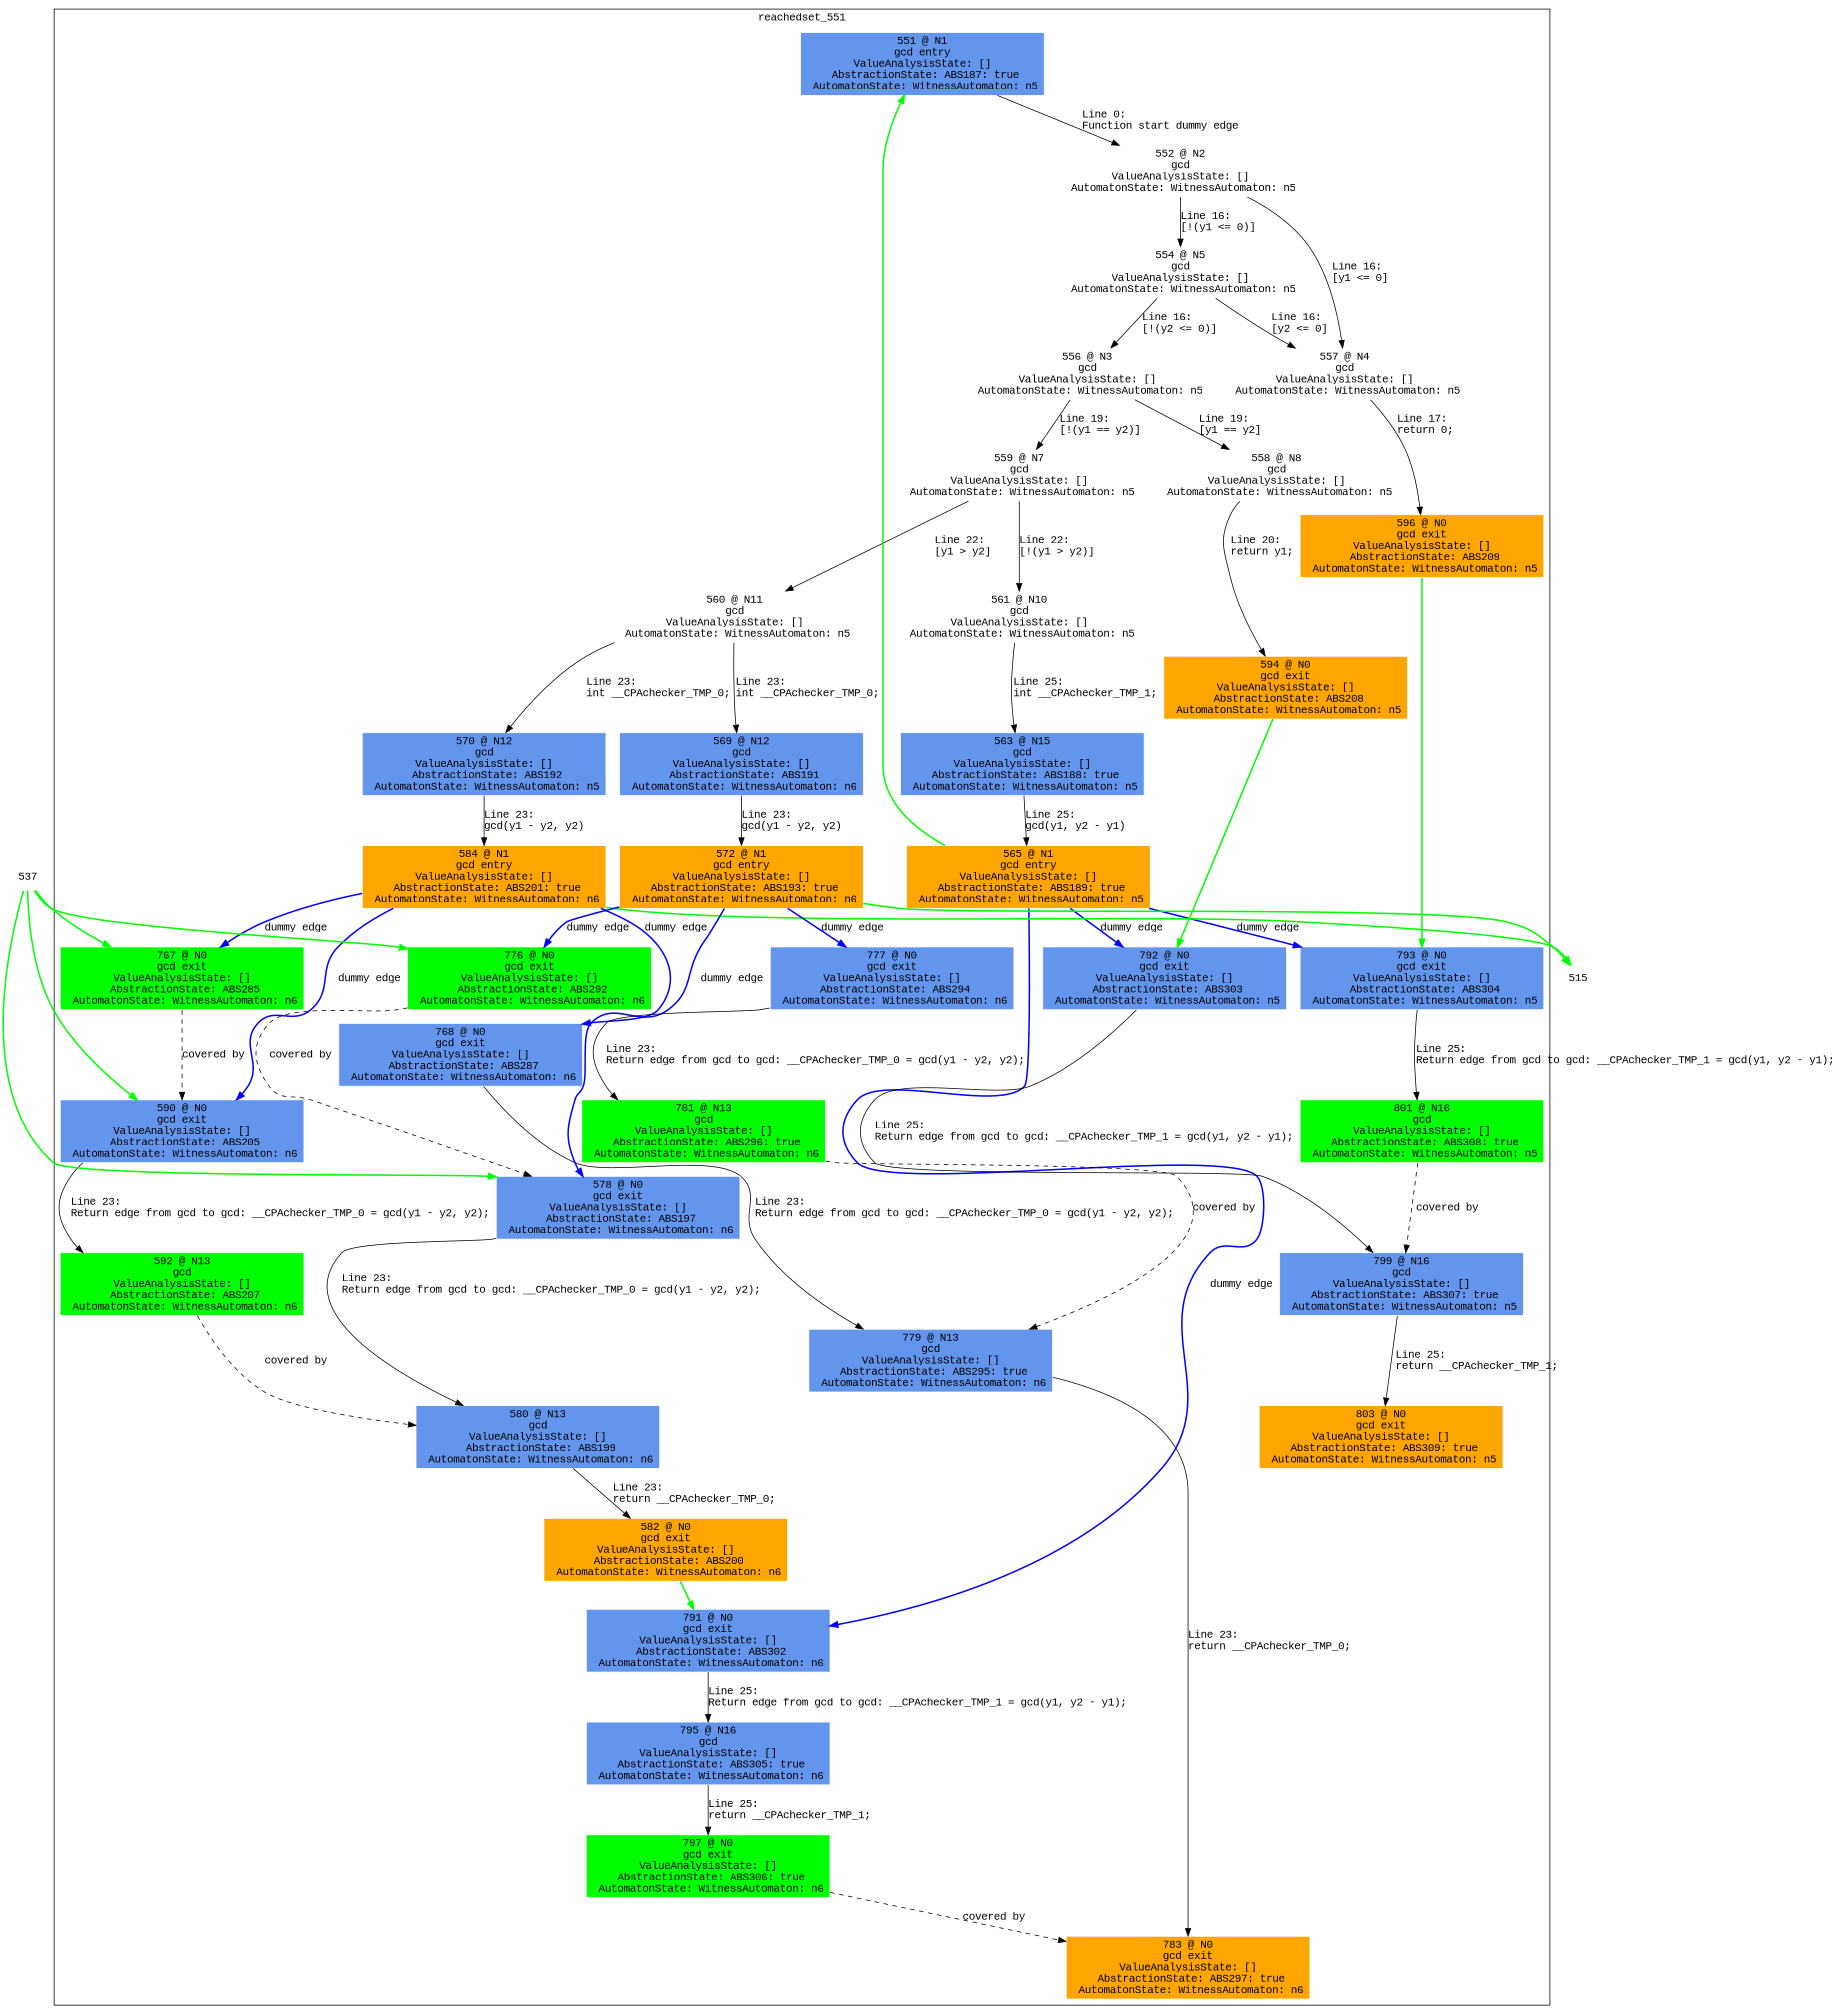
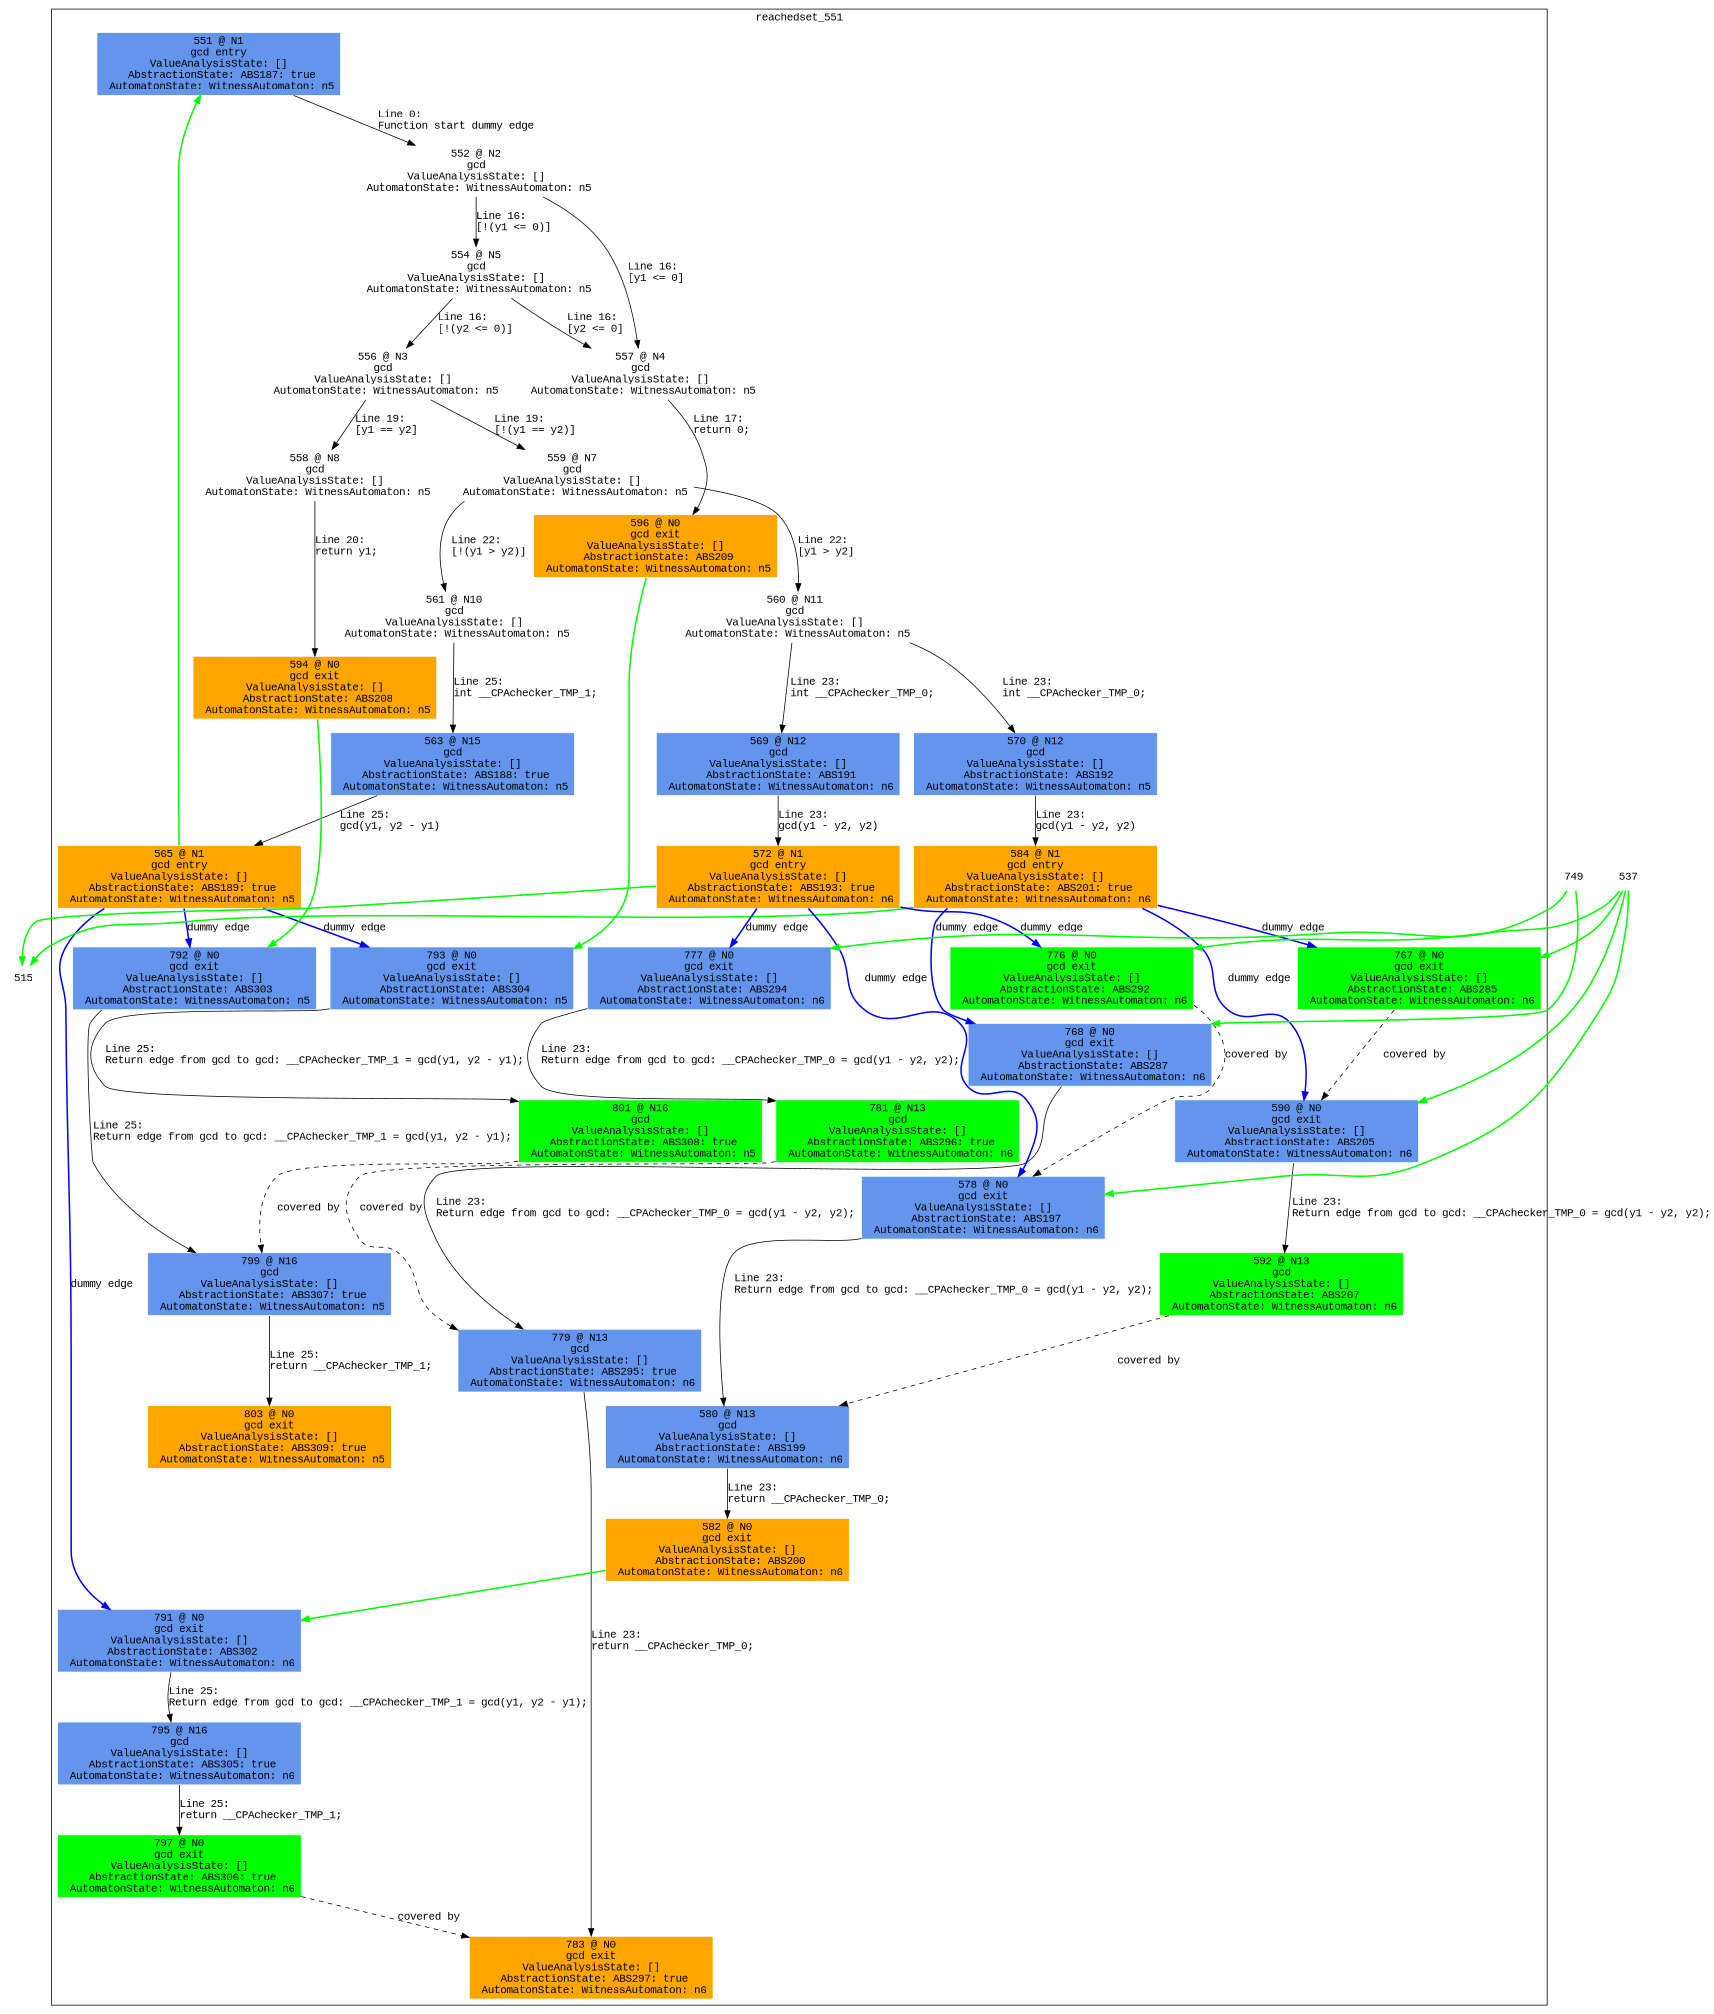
none -> (1574, 877)
